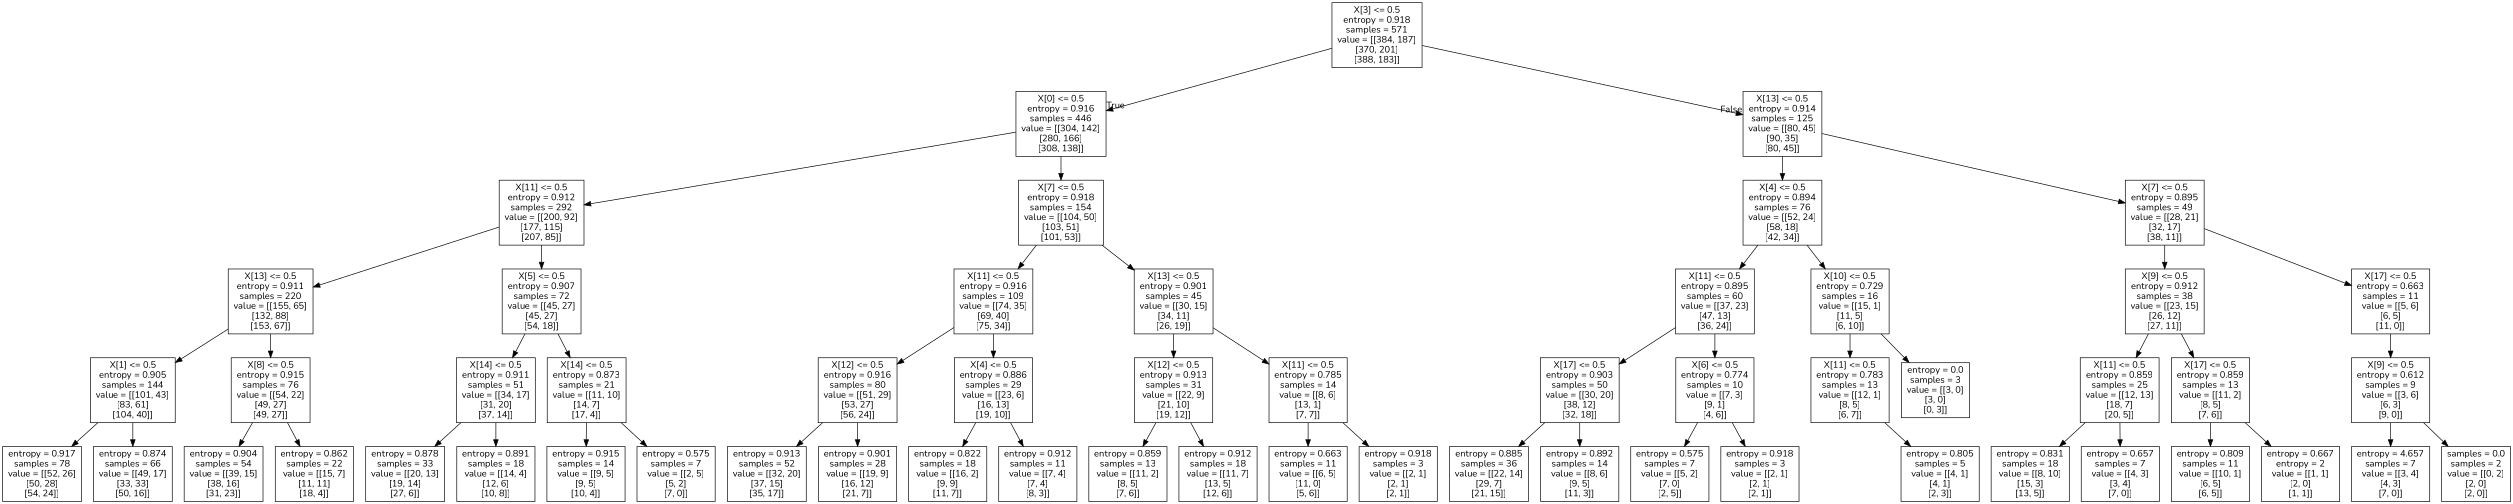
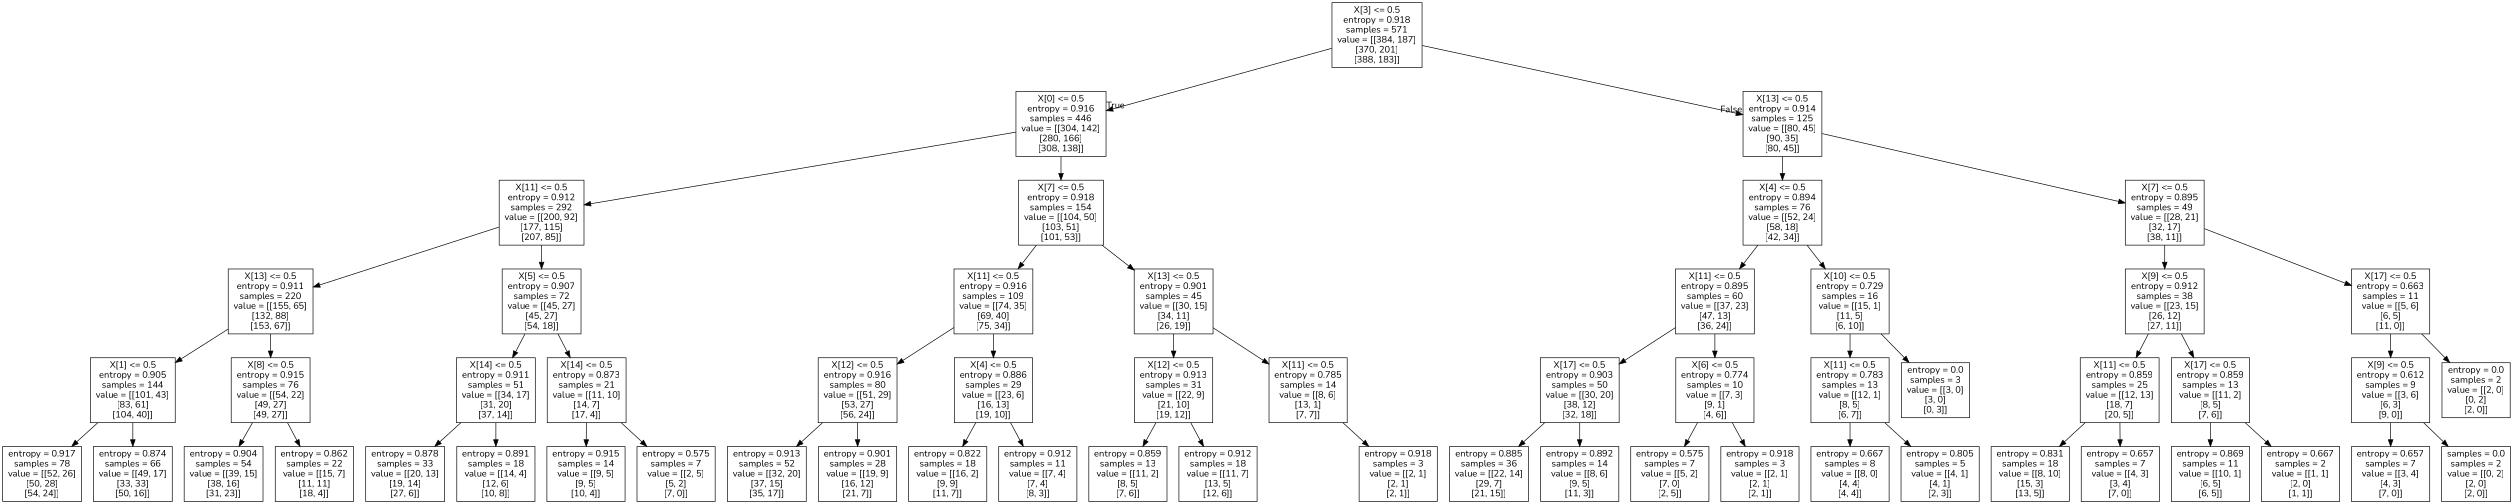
none -> (2476, 390)
(1308, 474) -> none
none -> (1850, 474)
(2210, 474) -> (2210, 474)
(2301, 474) -> (2301, 474)
(2391, 474) -> (2391, 474)
